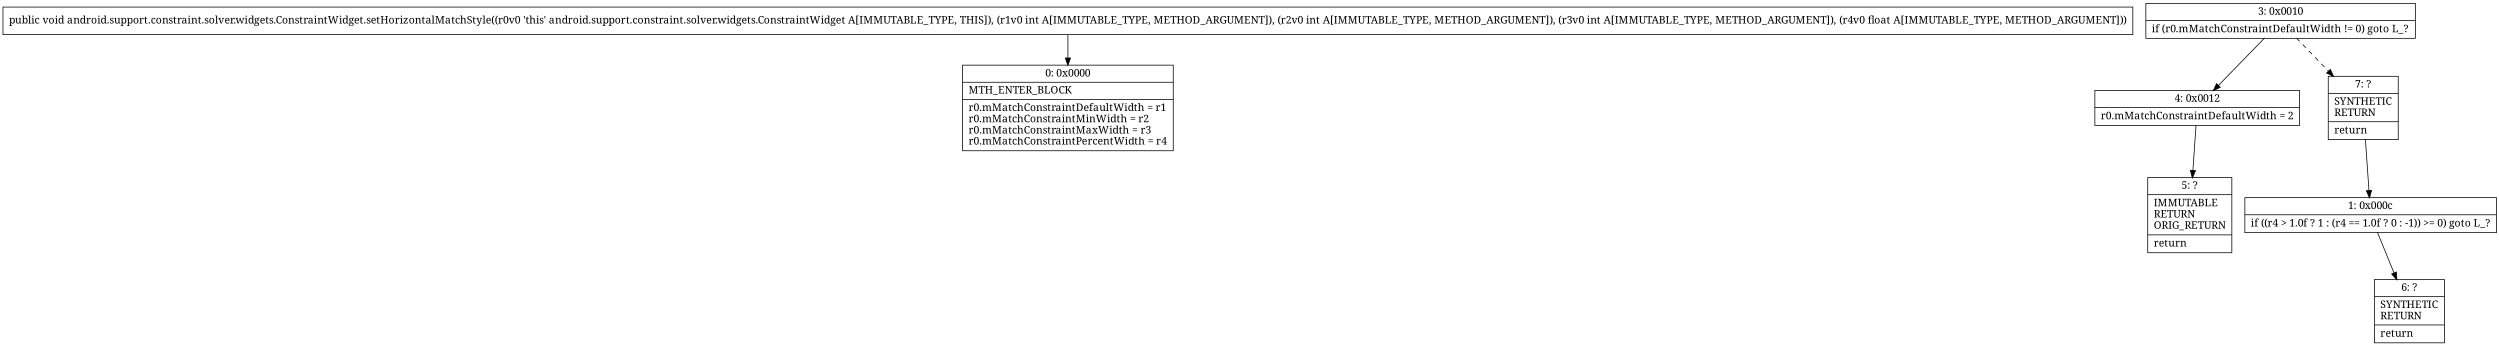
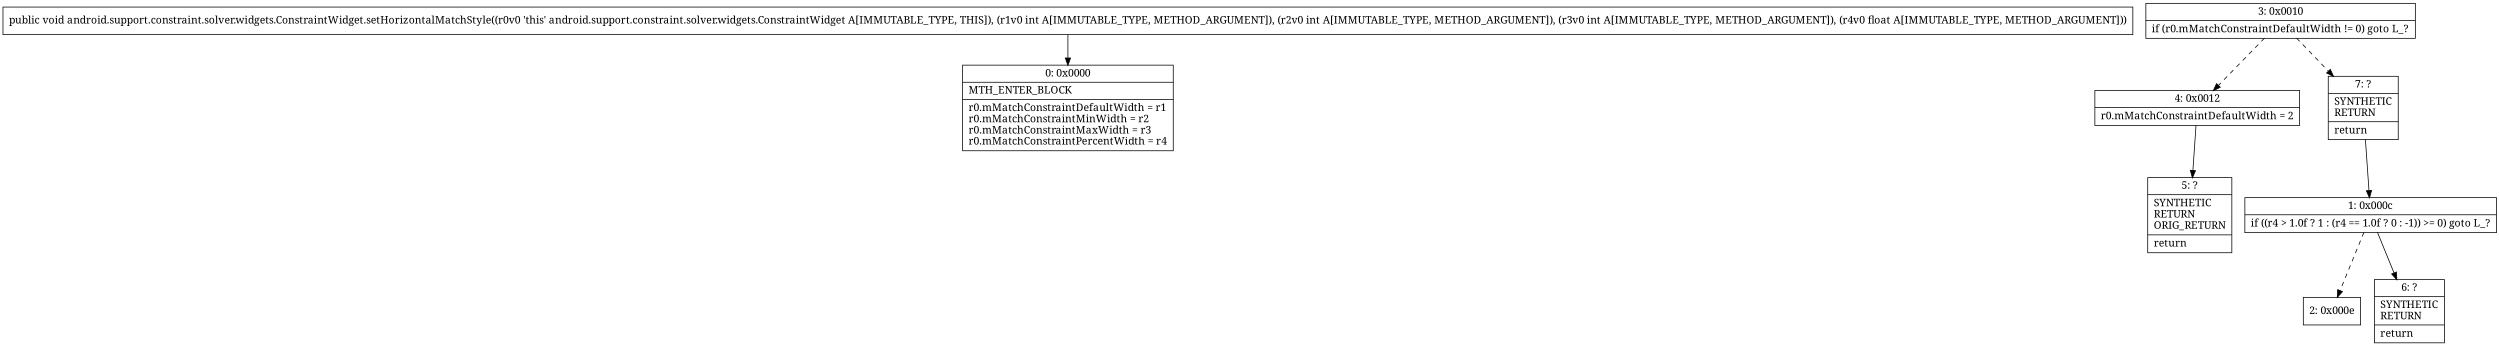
(2242, 62) -> (2242, 62)
(2186, 203) -> (2183, 203)
none -> (2332, 311)
